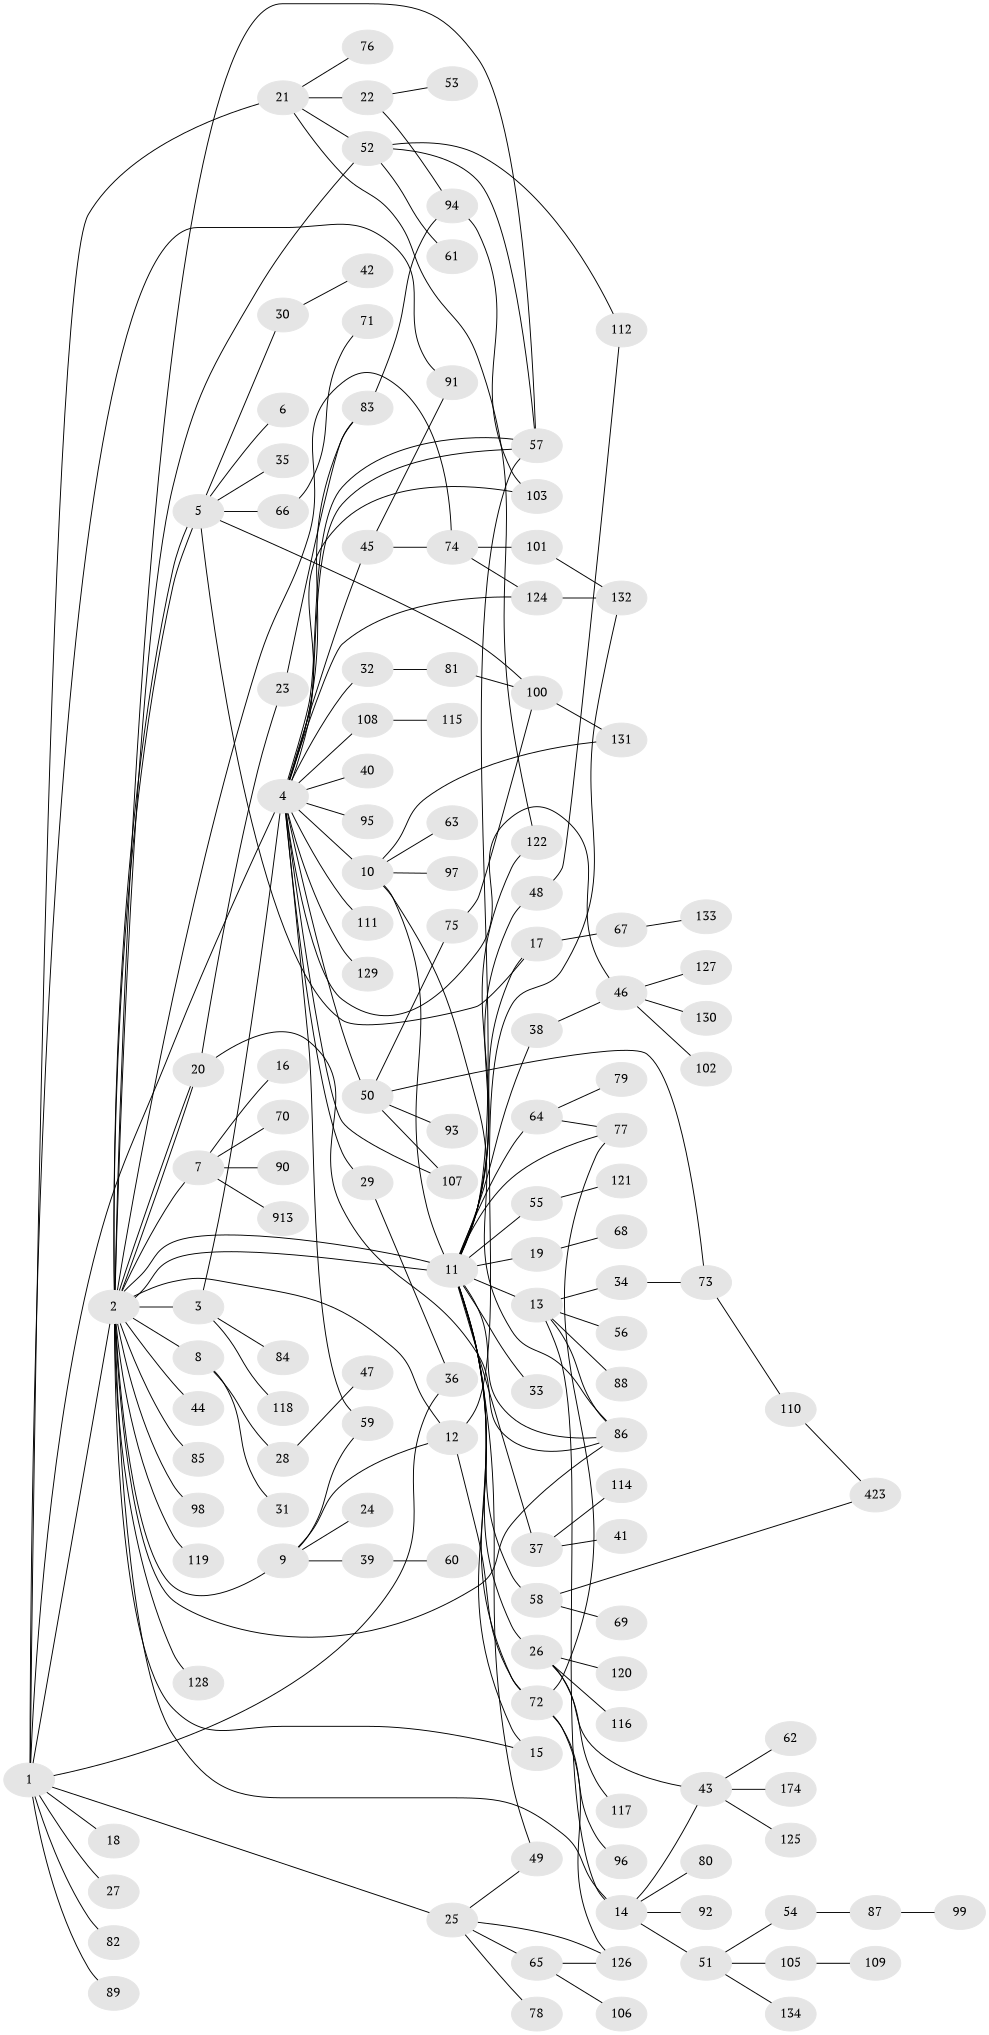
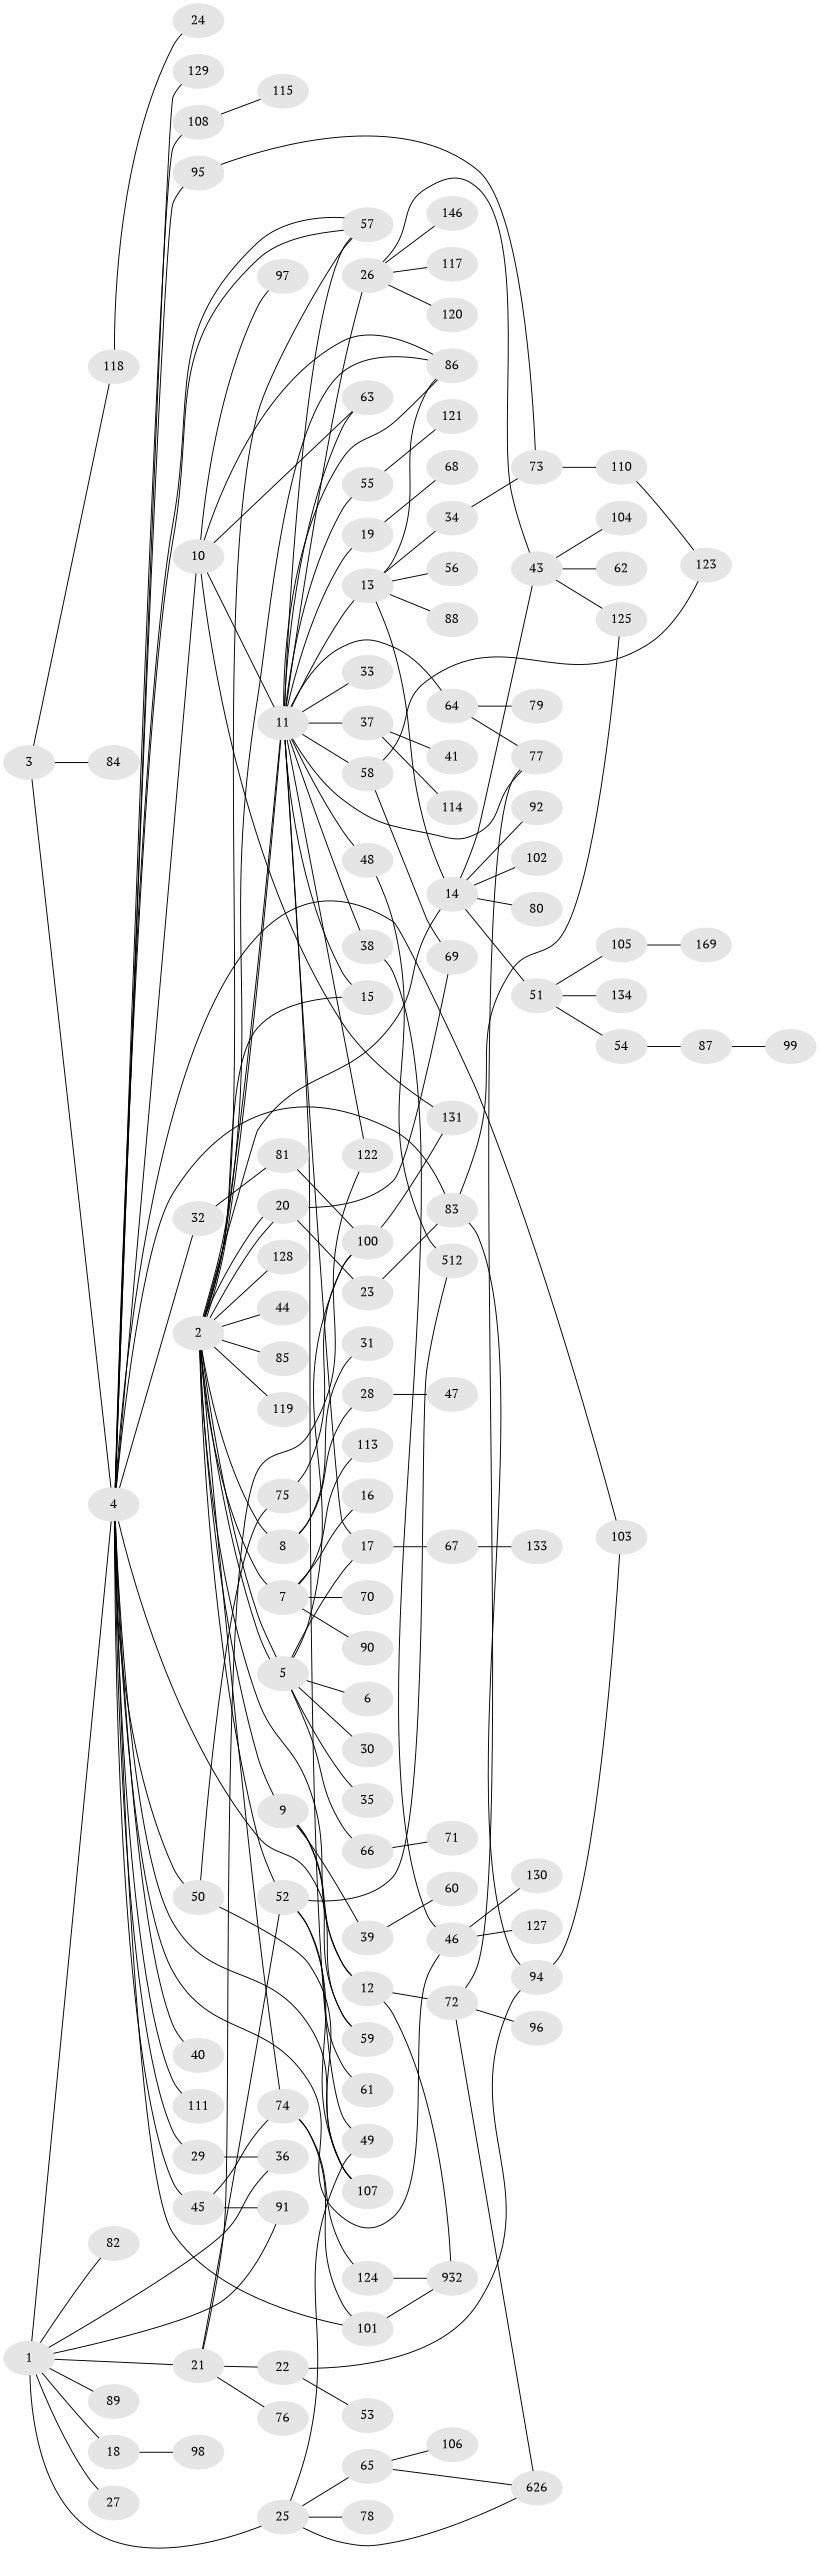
(508, 256) -> (324, 2045)
(368, 271) -> none
(622, 330) -> (452, 1261)
(622, 598) -> (452, 2278)
(356, 634) -> (151, 2137)
none -> (564, 930)
(664, 1031) -> (490, 878)
(629, 1051) -> (484, 179)
(452, 1131) -> none
(283, 1219) -> (368, 1445)
(363, 1240) -> (412, 1130)
(156, 1307) -> none
(141, 1414) -> (156, 2452)
(484, 1491) -> (303, 555)
(875, 1495) -> (706, 565)
(325, 1535) -> (129, 187)
(71, 1543) -> none
(622, 1724) -> (452, 213)
(791, 1789) -> (622, 518)
(622, 1963) -> (537, 2488)
(875, 1963) -> (706, 945)
